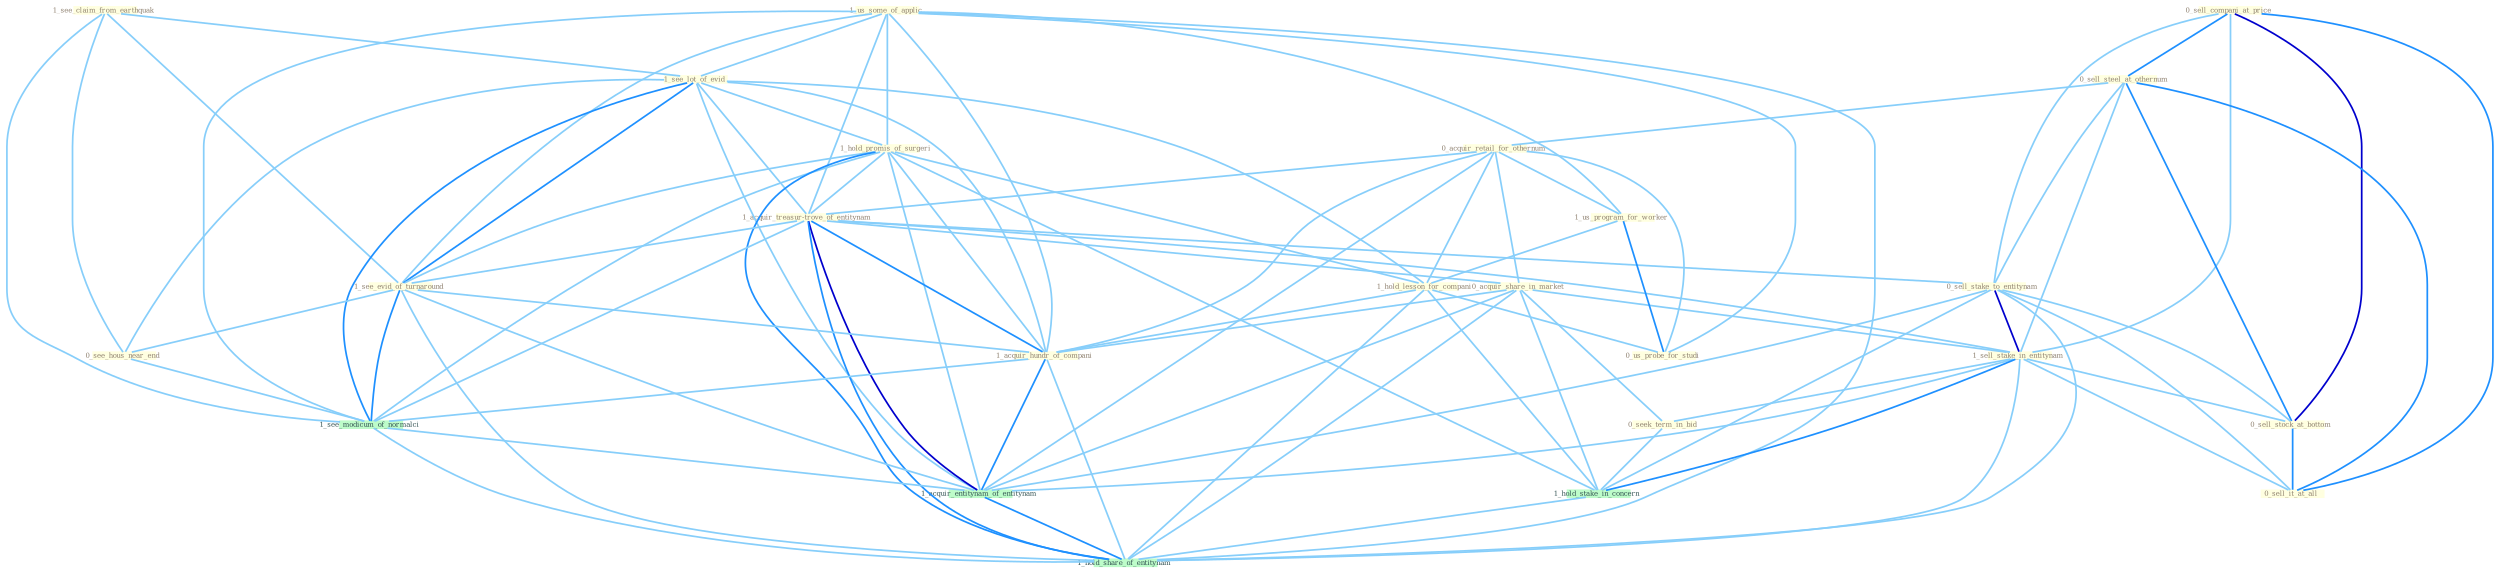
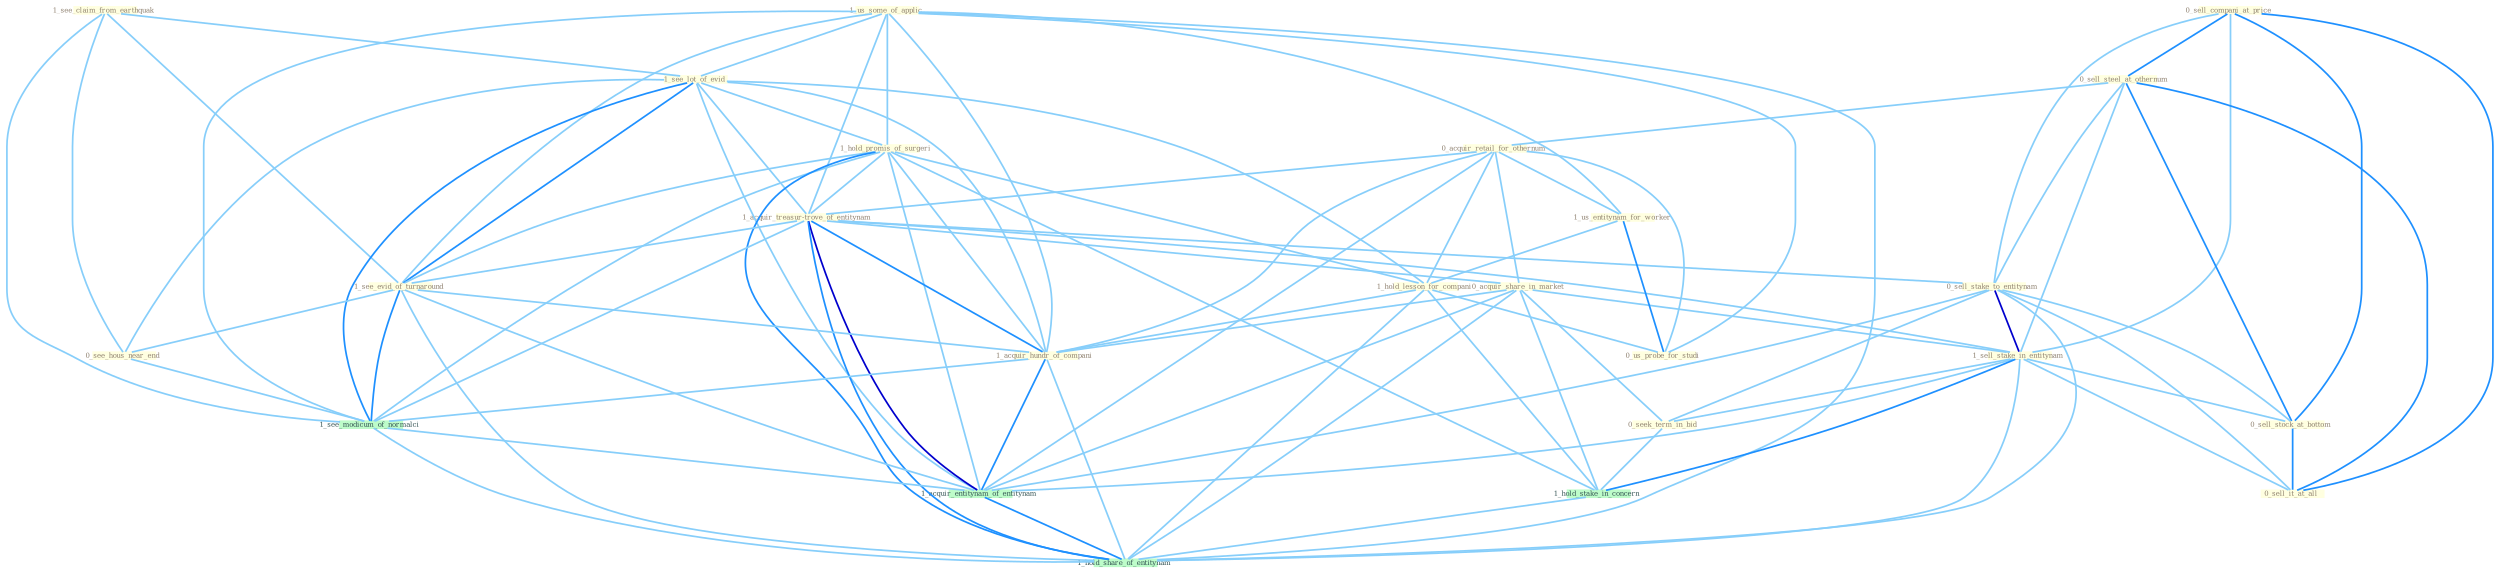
(2362, 197) -> (2362, 197)
(1623, 218) -> (1623, 218)
(1806, 385) -> (1829, 356)
